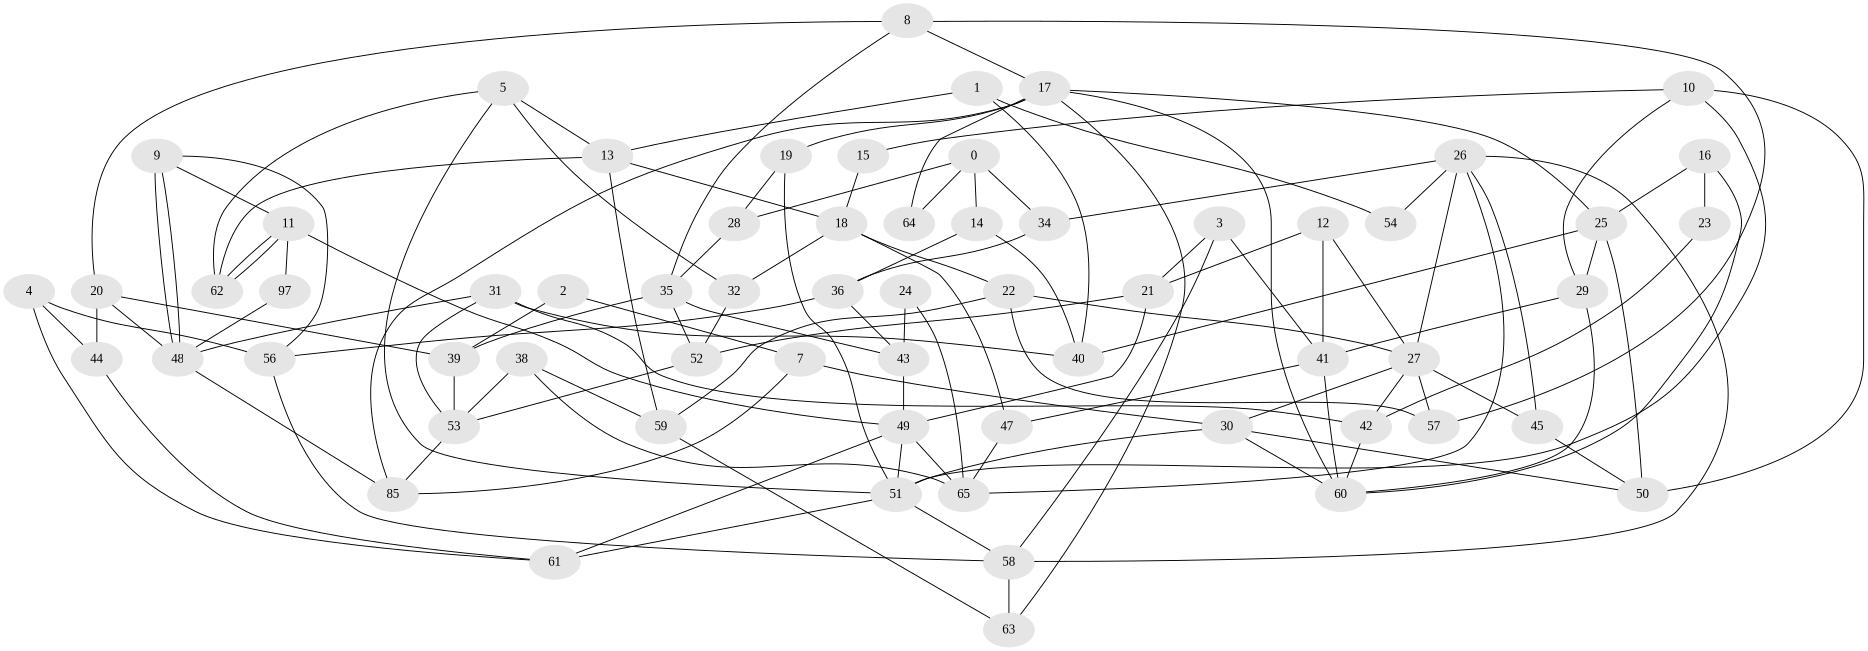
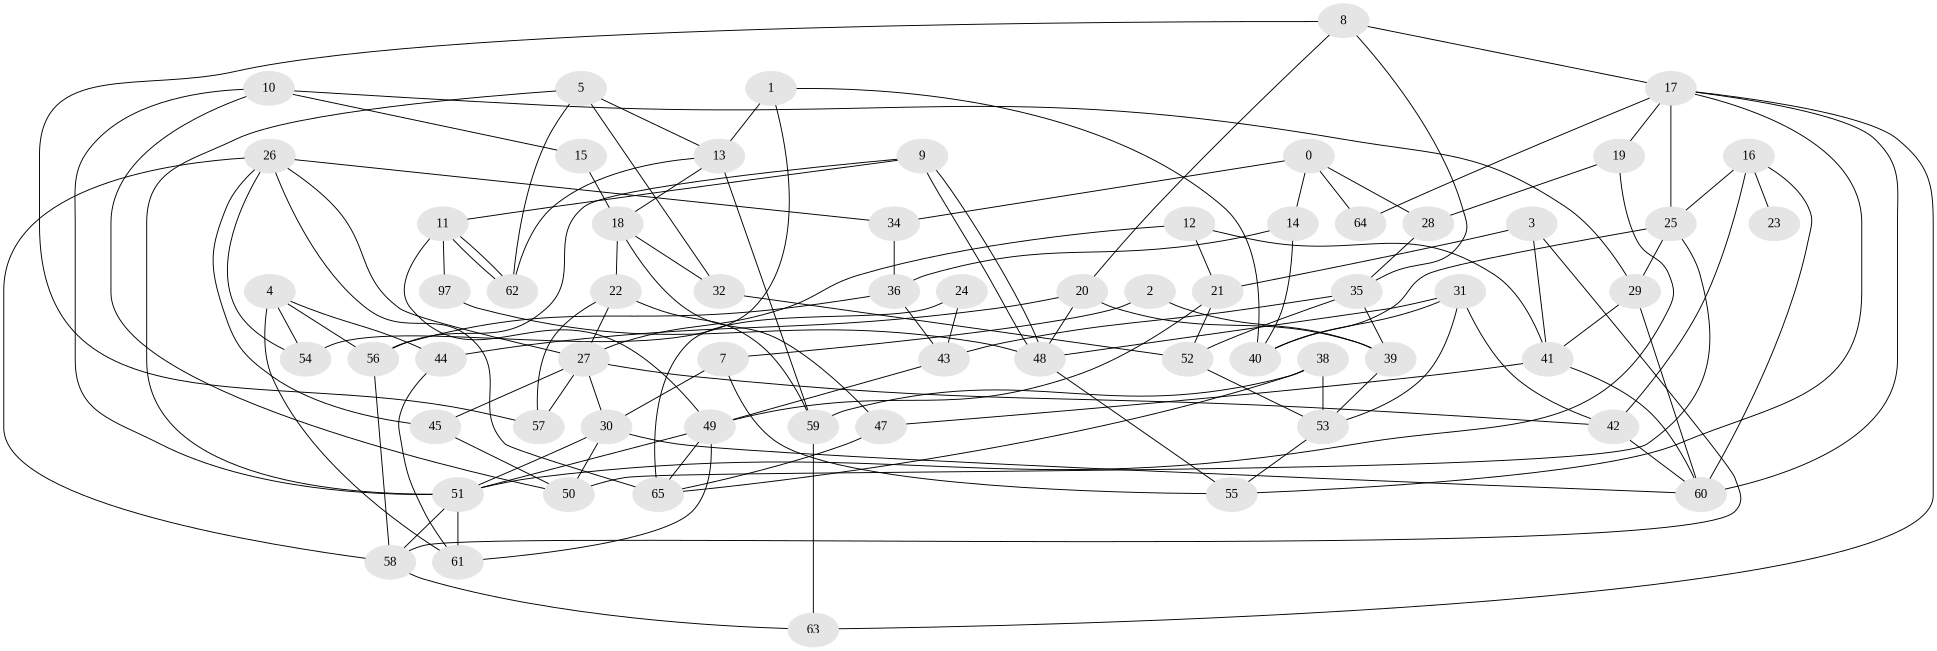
none -> (288, 325)
(1551, 347) -> (1700, 308)
(393, 495) -> (1232, 495)
